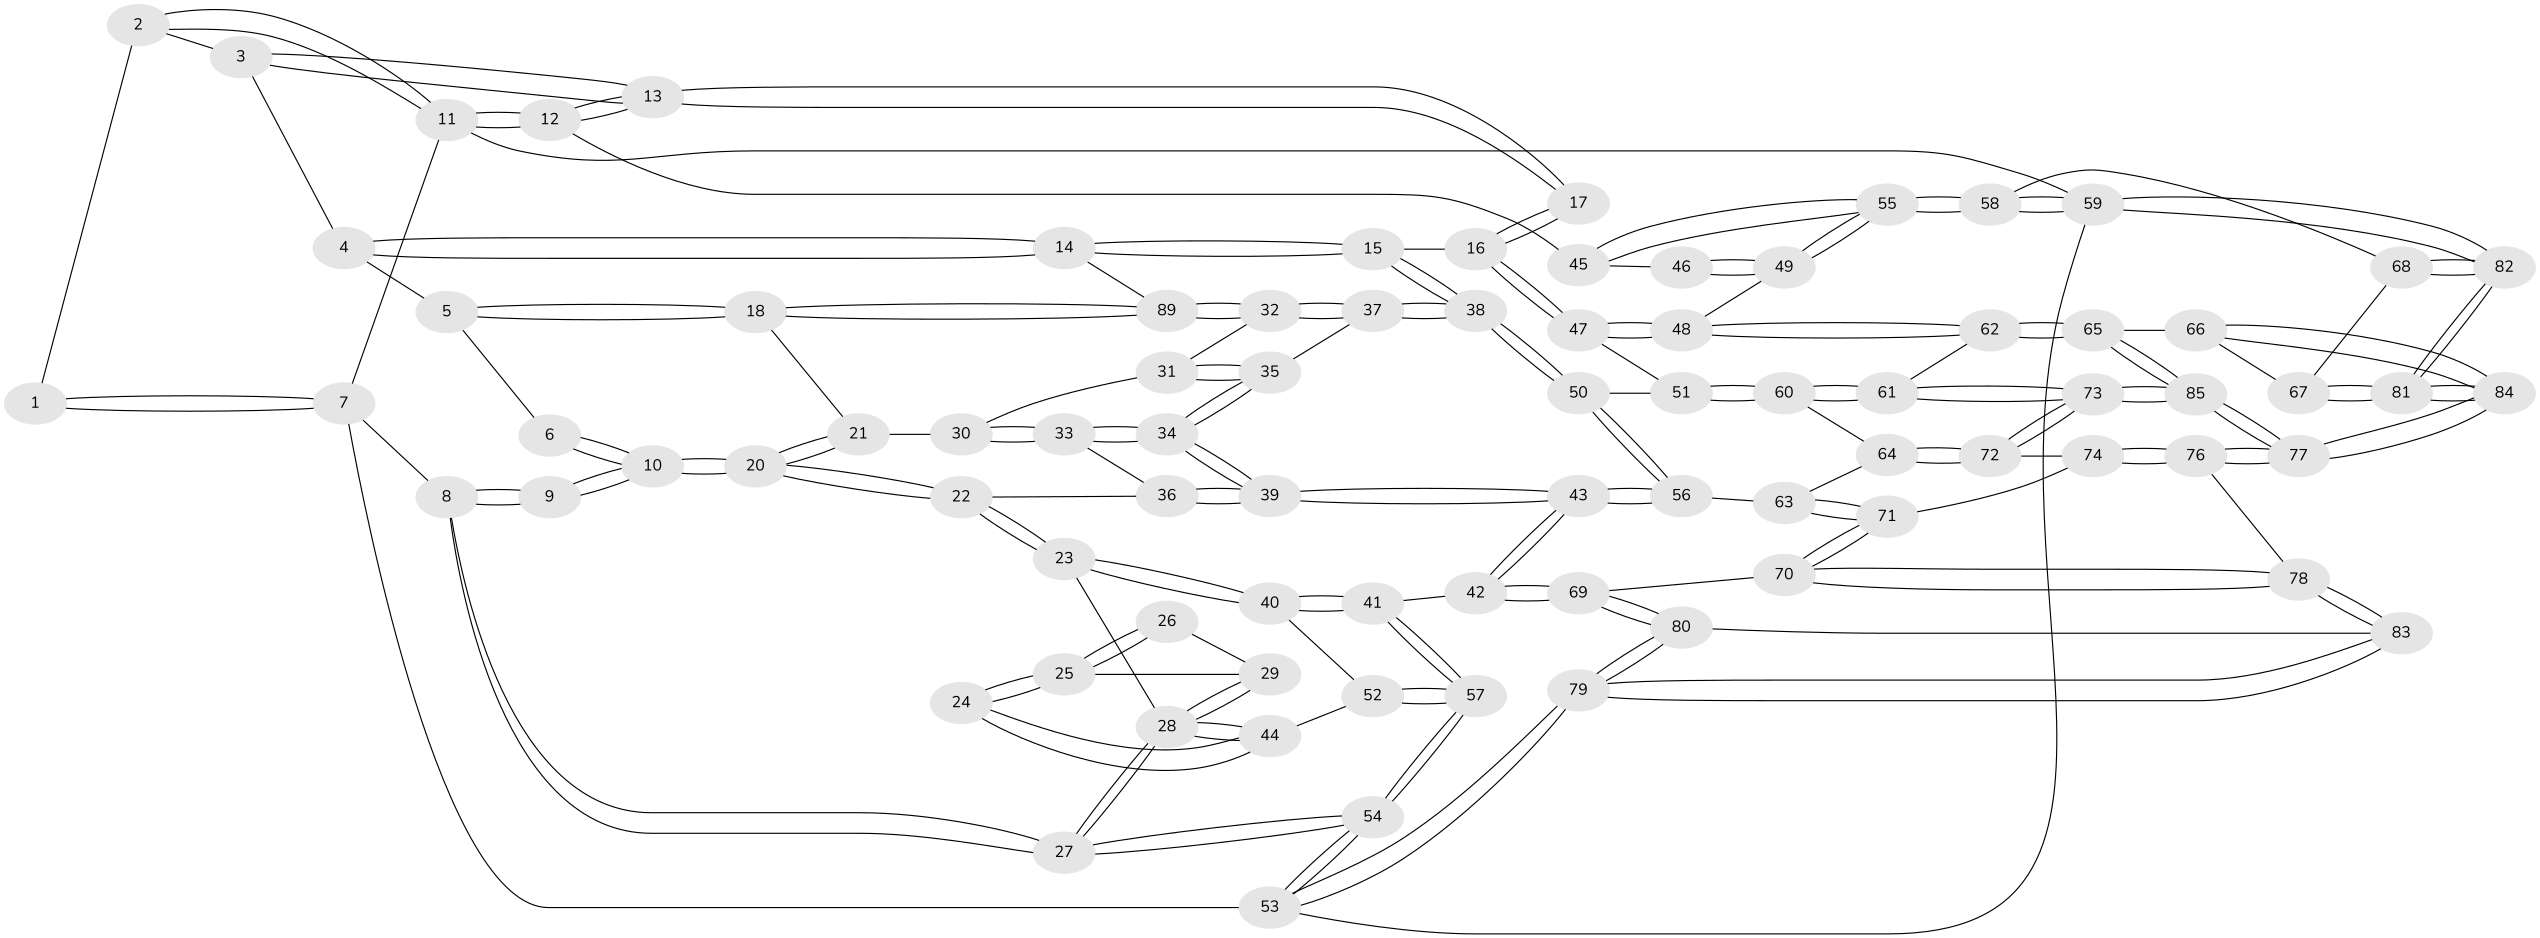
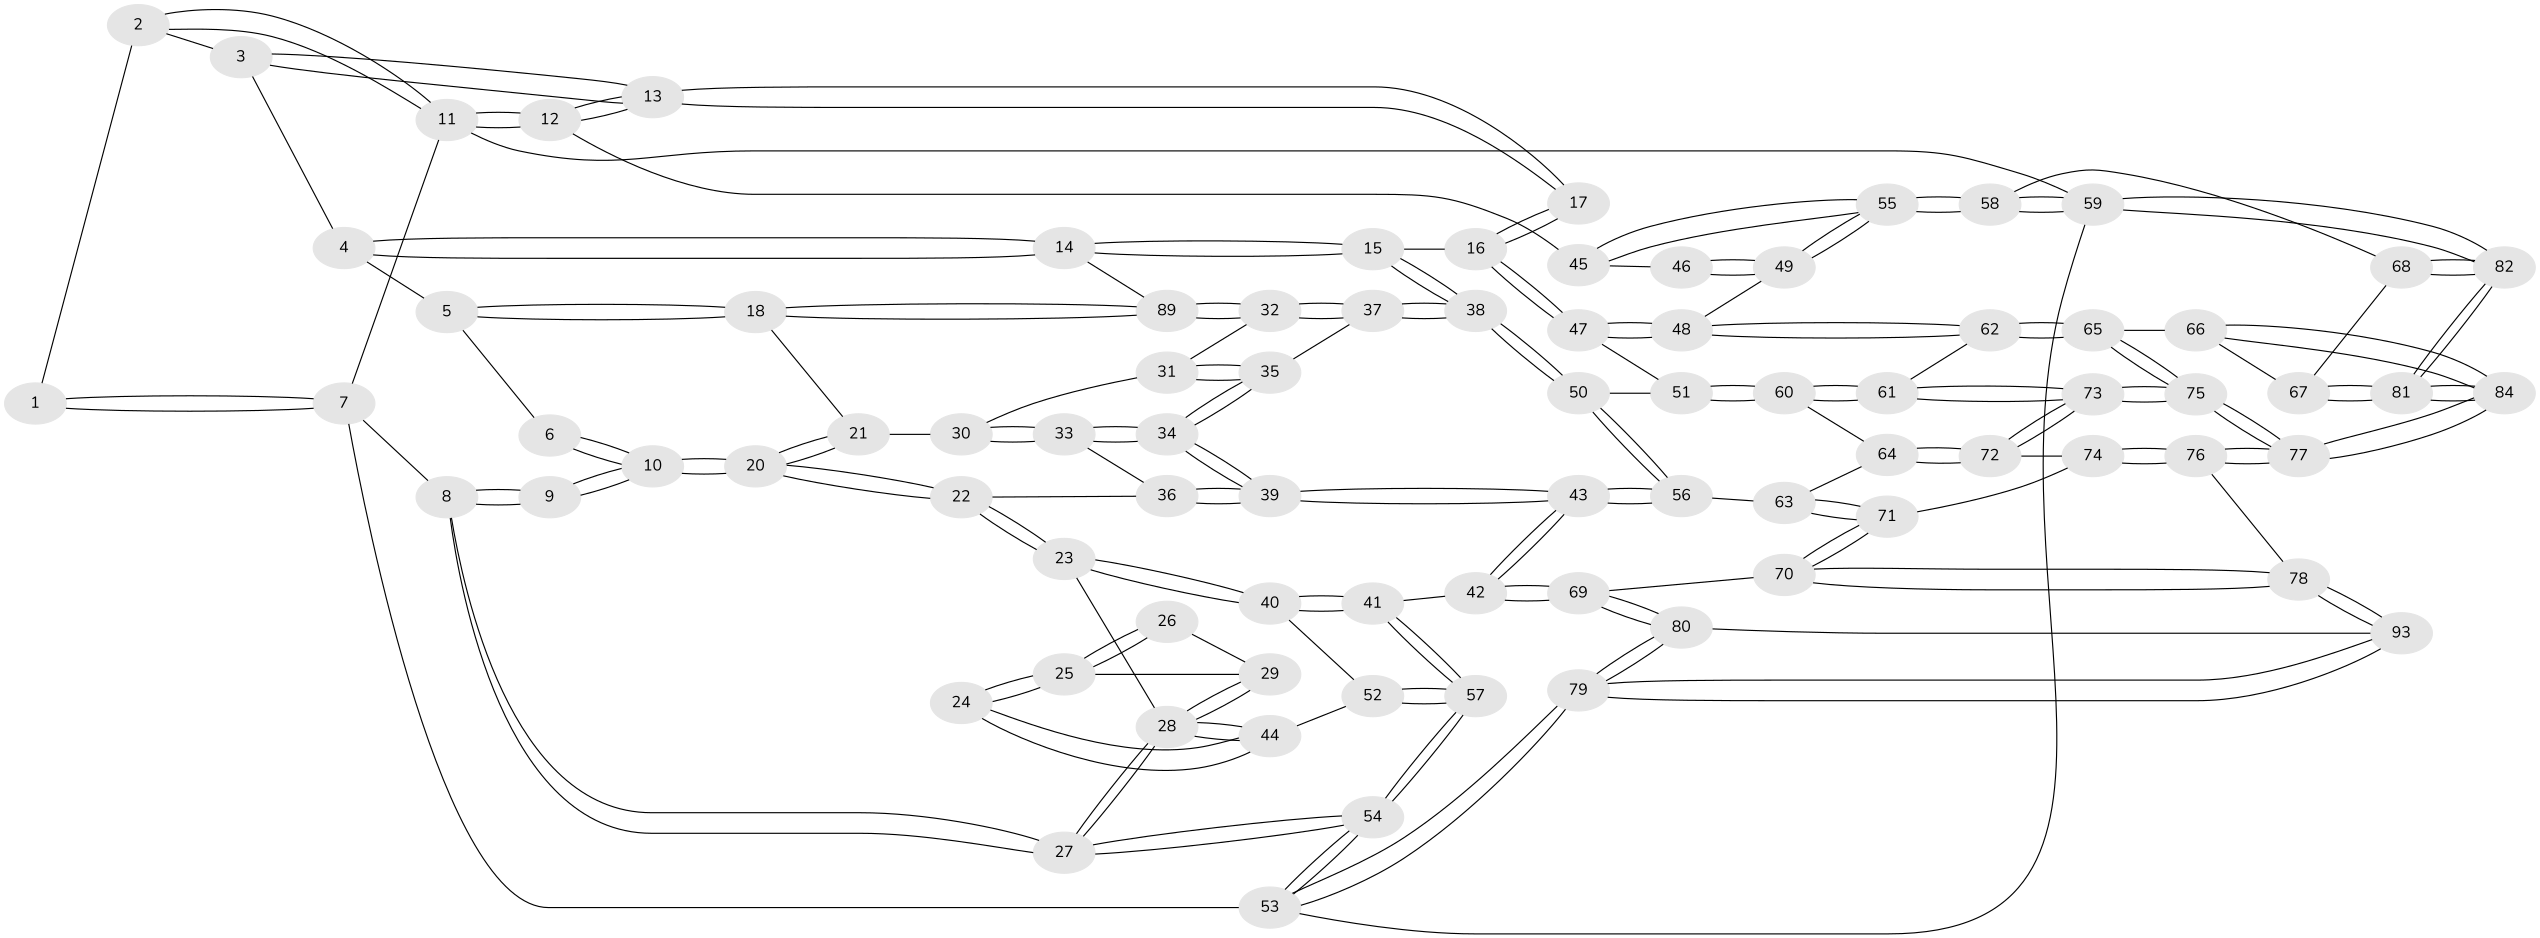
(2196, 394) -> (2196, 394)
(2402, 633) -> (2402, 633)
